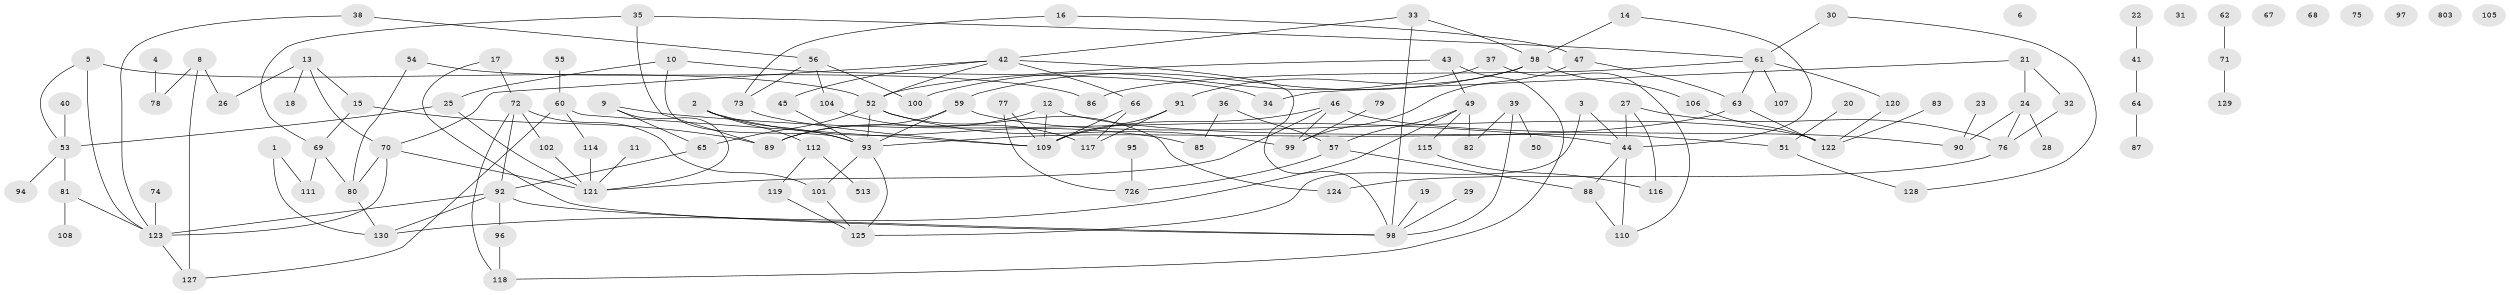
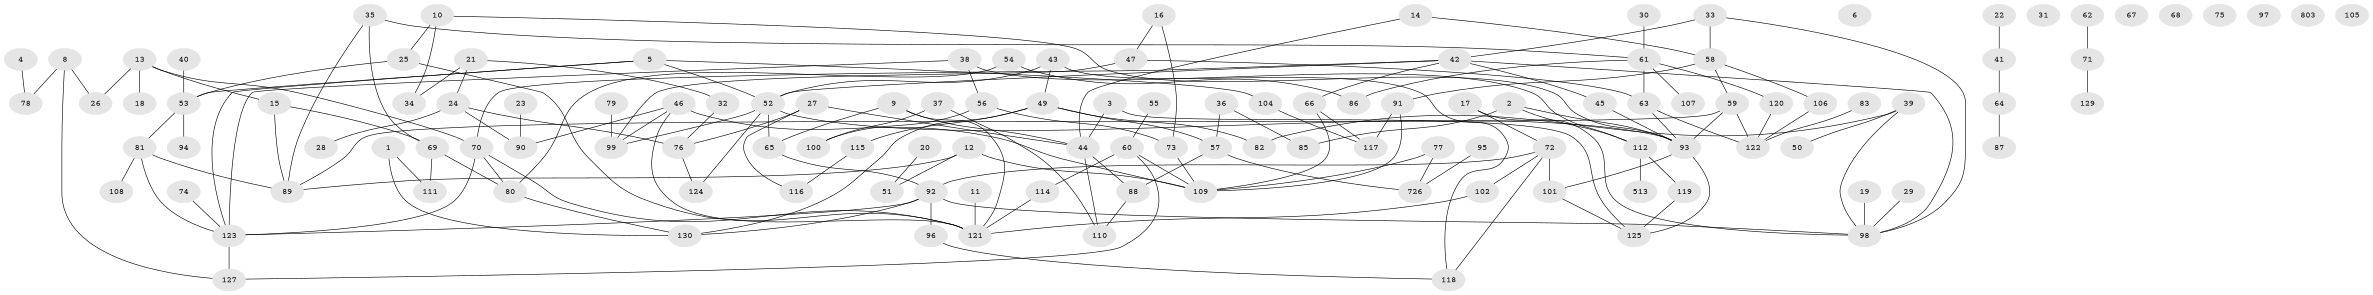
none -> (1325, 74)
(820, 82) -> (887, 69)
none -> (208, 173)
(1911, 192) -> none
